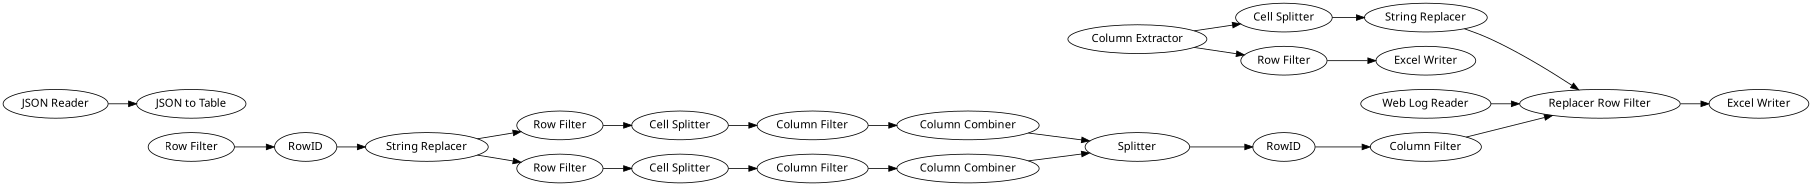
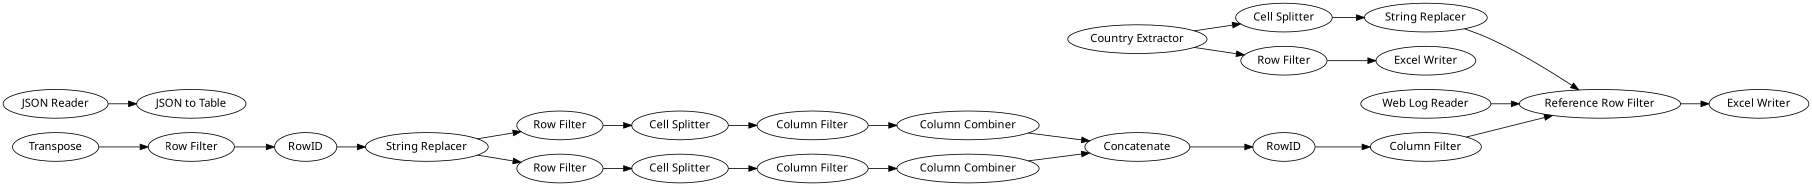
(1137, 39) -> (1137, 39)
(1600, 104) -> (1600, 104)
none -> (56, 147)
(1137, 147) -> (1137, 147)
